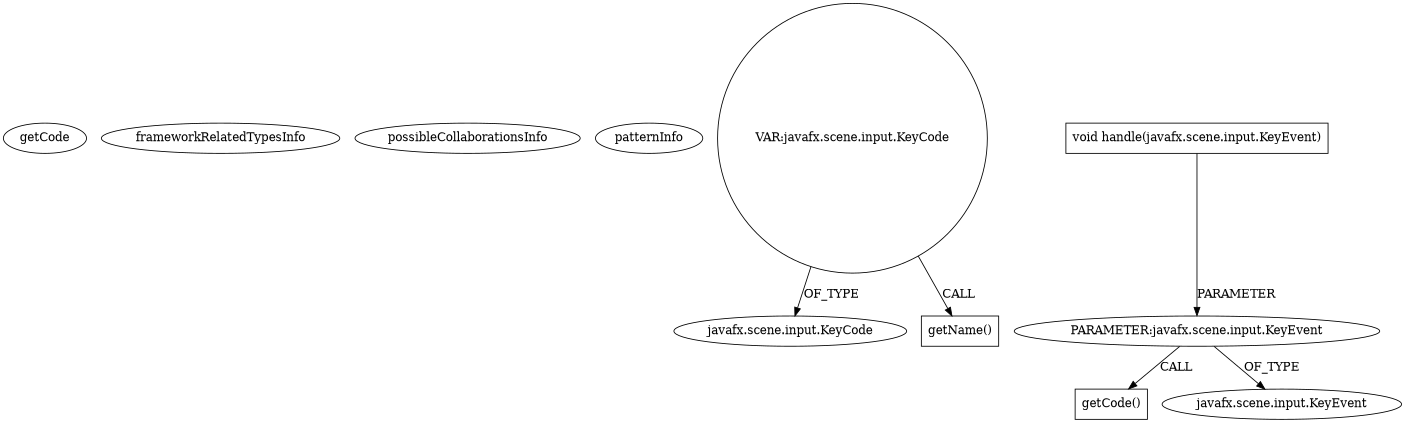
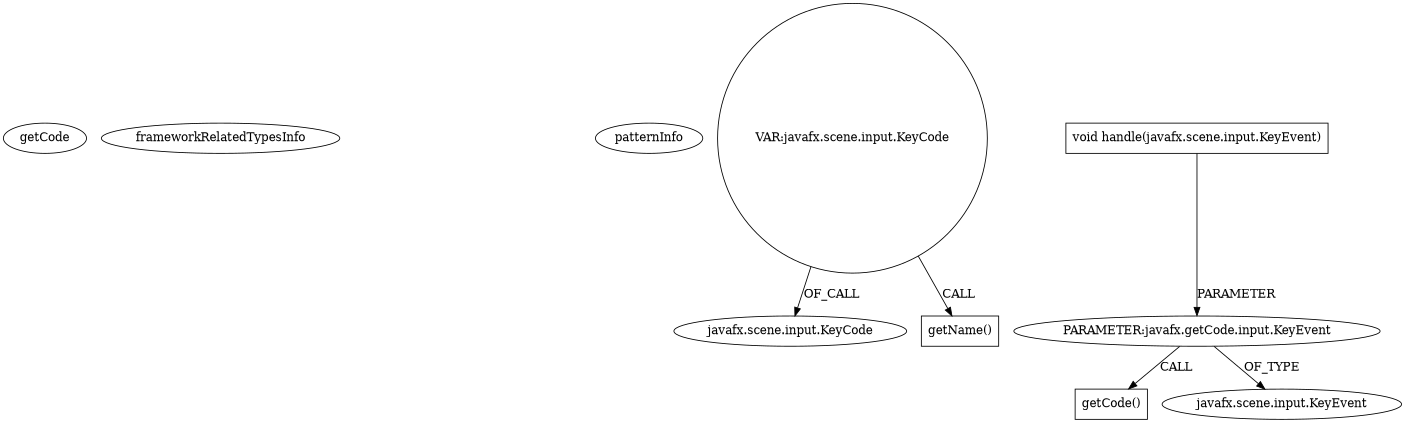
(468, 138) -> none
(832, 295) -> (832, 295)
(1197, 331) -> (1197, 331)
